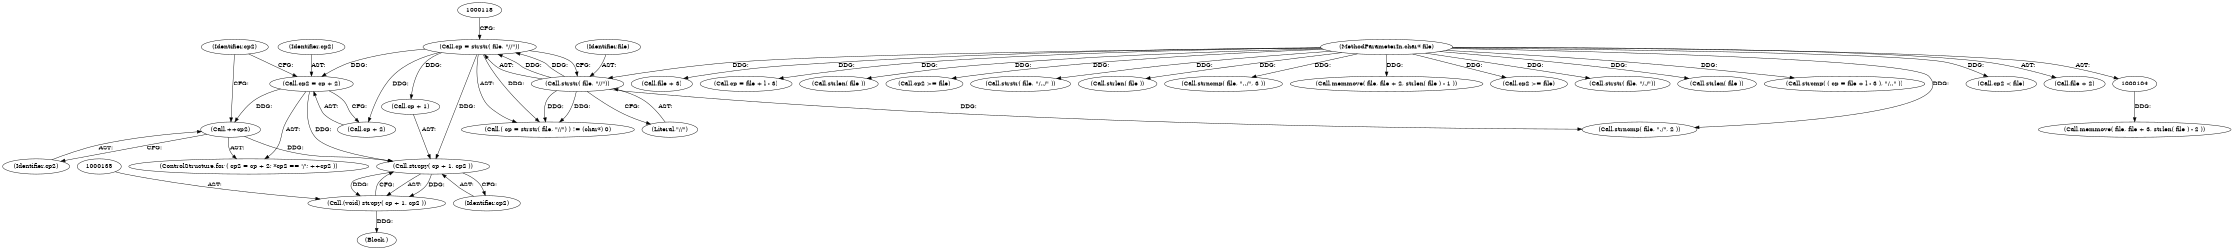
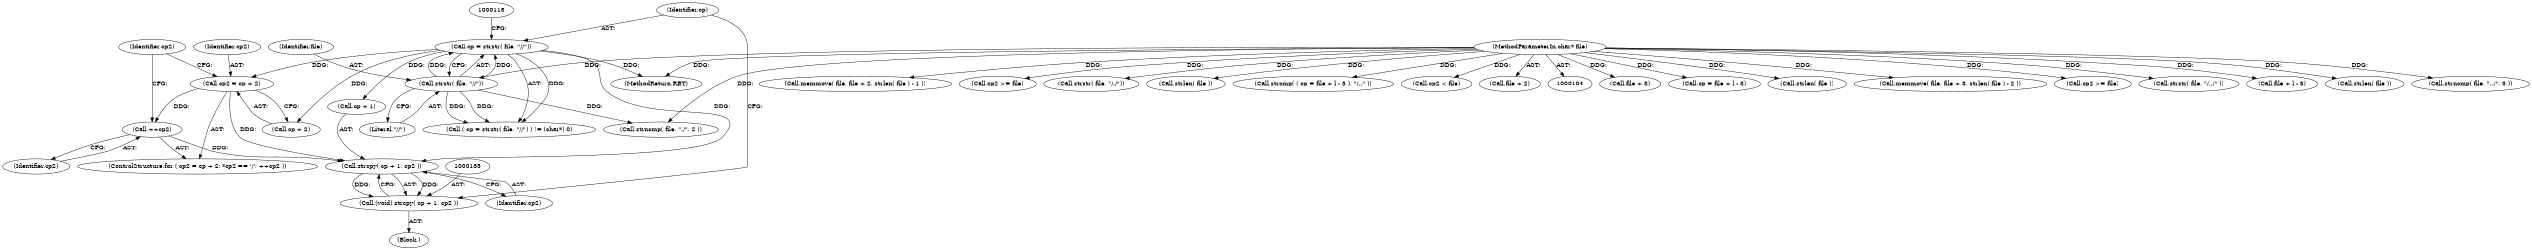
none -> (688, 10)
none -> (656, 84)
none -> (2282, 84)
(2135, 105) -> (1742, 63)
(386, 222) -> (417, 222)
